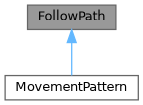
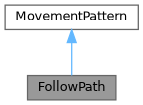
(72, 59) -> (72, 59)
